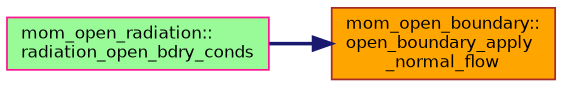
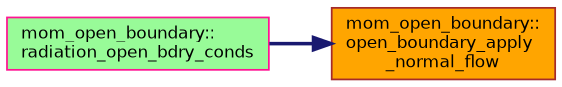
(138, 44) -> (138, 44)
